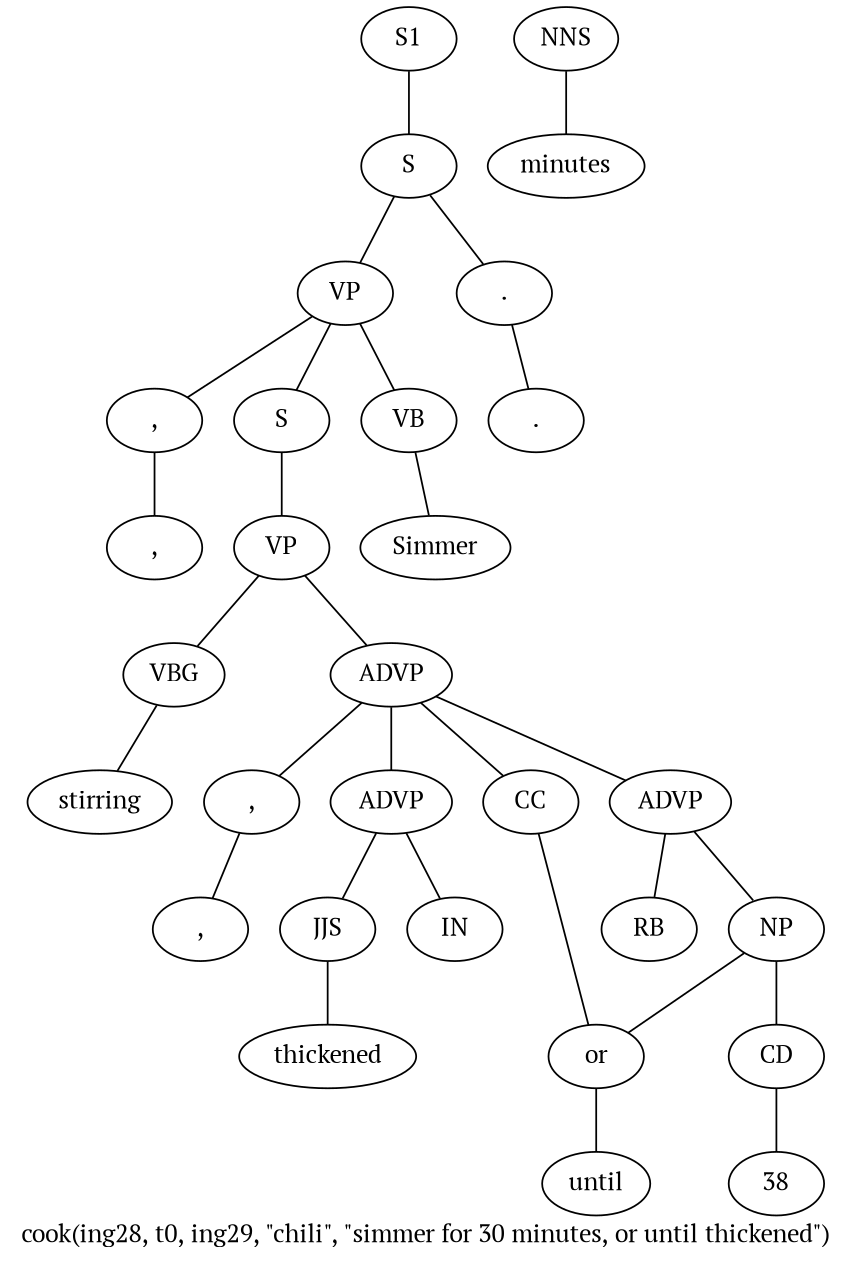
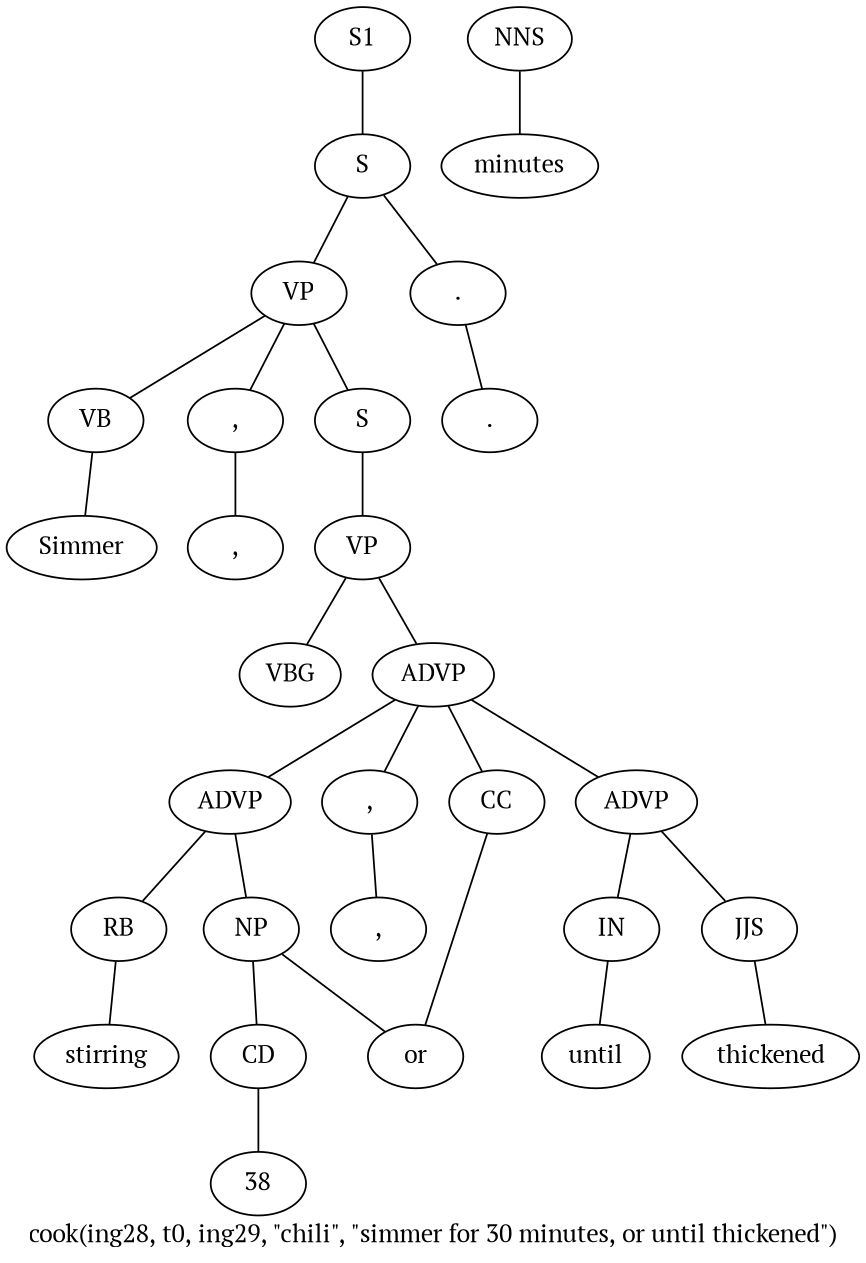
(137, 738) -> (113, 993)
(596, 1120) -> (604, 993)
